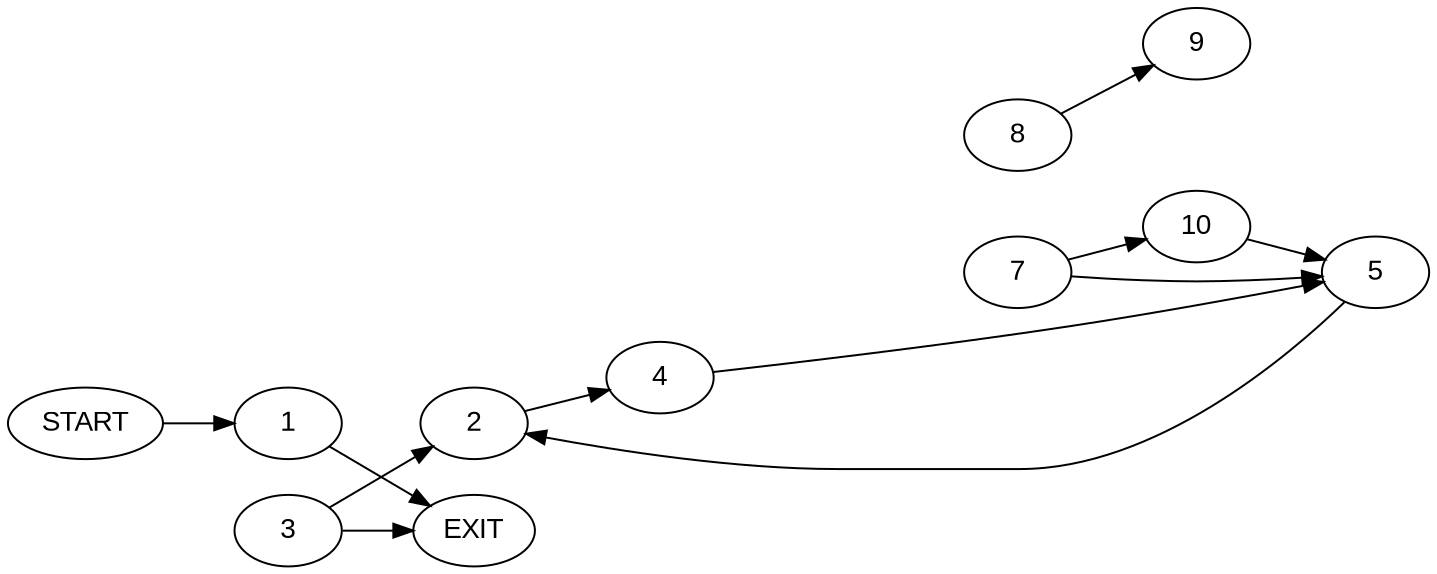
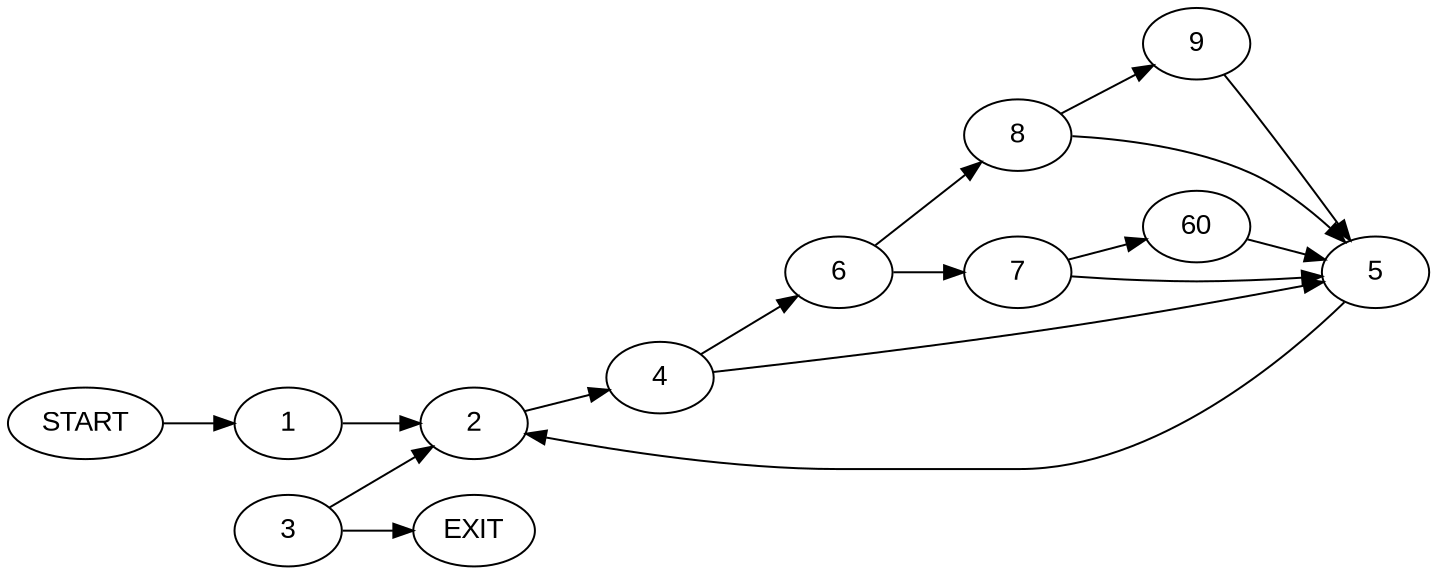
none -> (1282, 149)
none -> (1210, 158)
(1197, 227) -> (1197, 227)
none -> (839, 272)
(369, 470) -> (371, 423)
